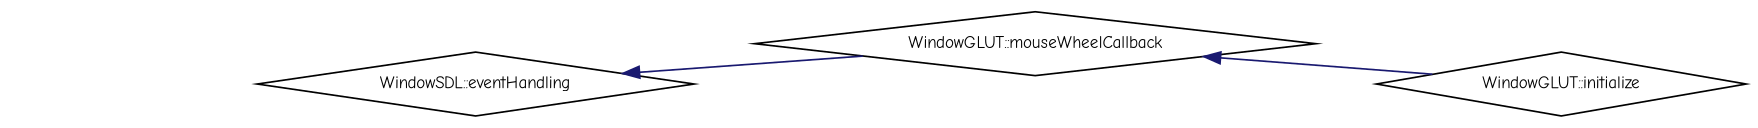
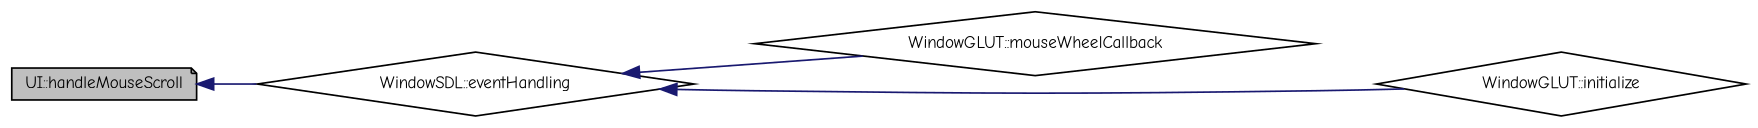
(1327, 66) -> (1041, 93)
none -> (104, 84)
